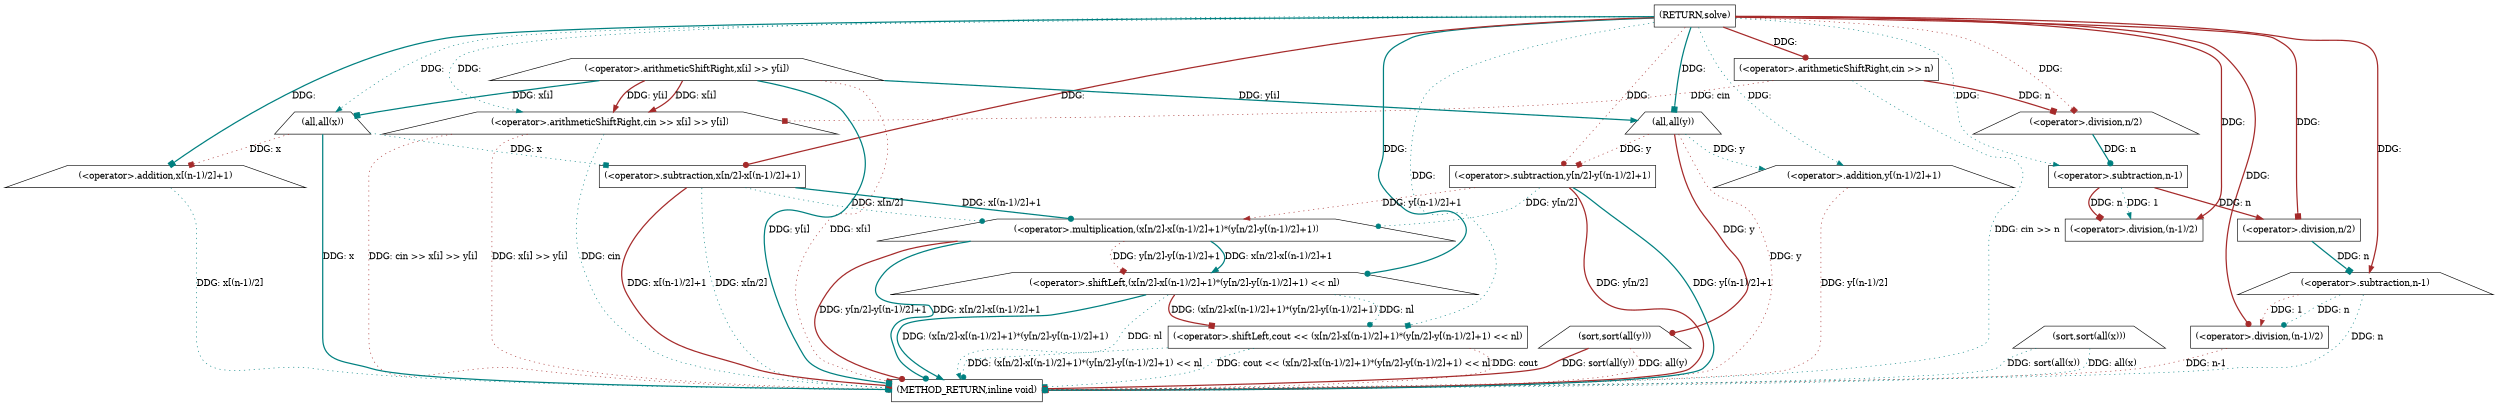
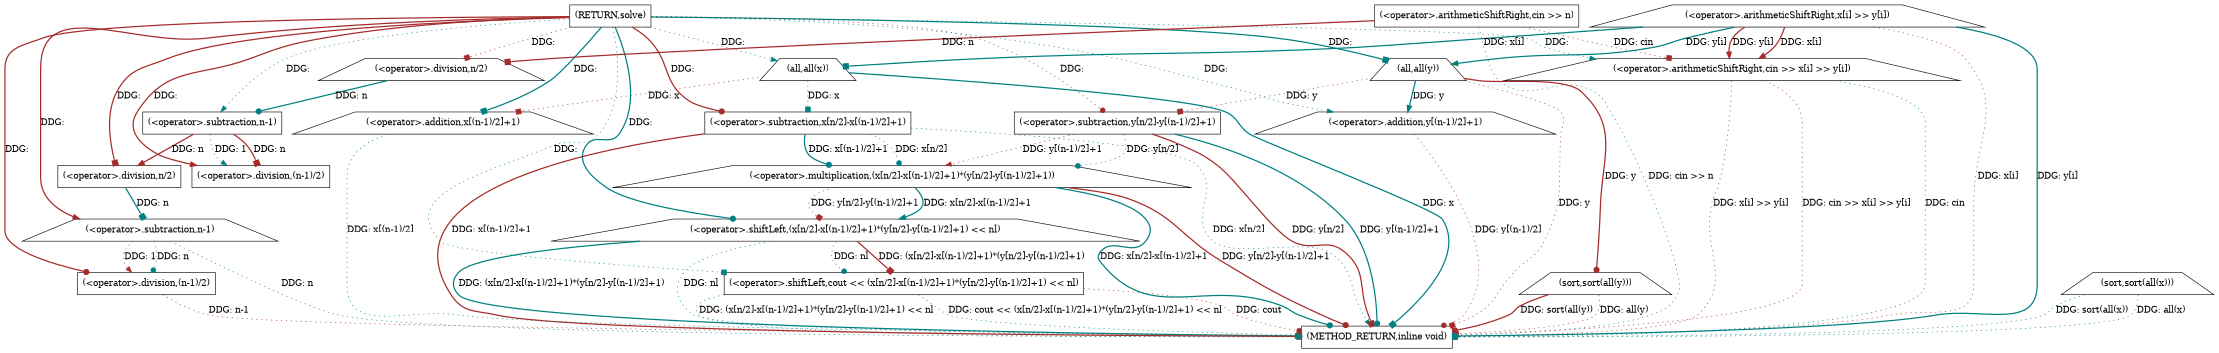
(1763, 42) -> none
(1720, 157) -> (1413, 93)
